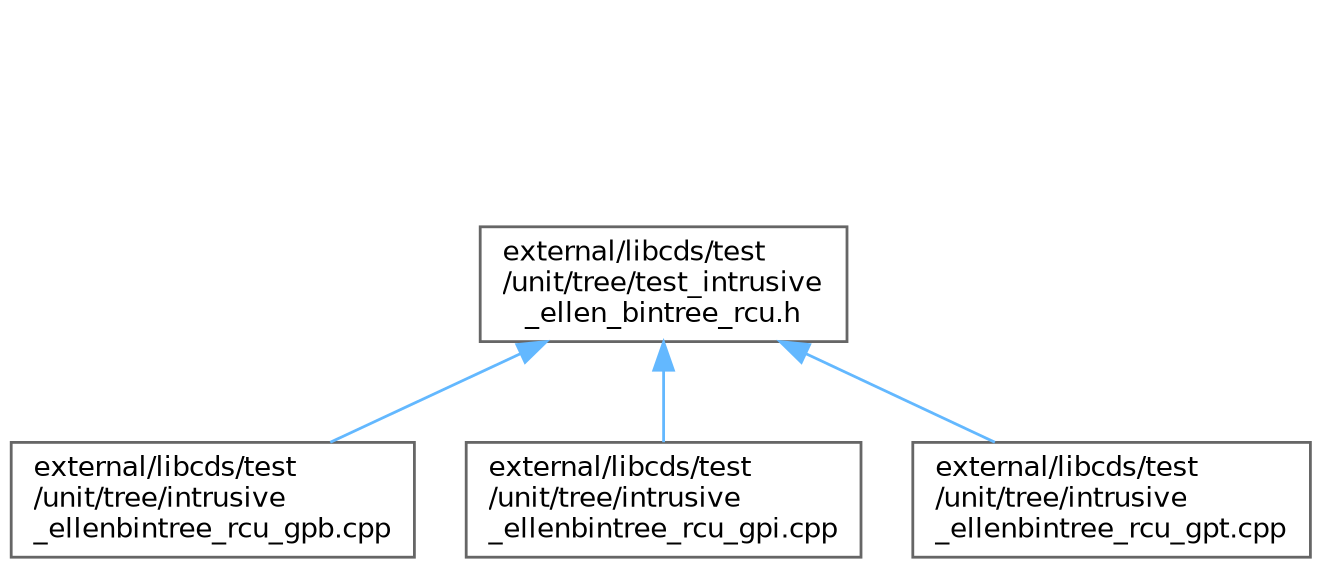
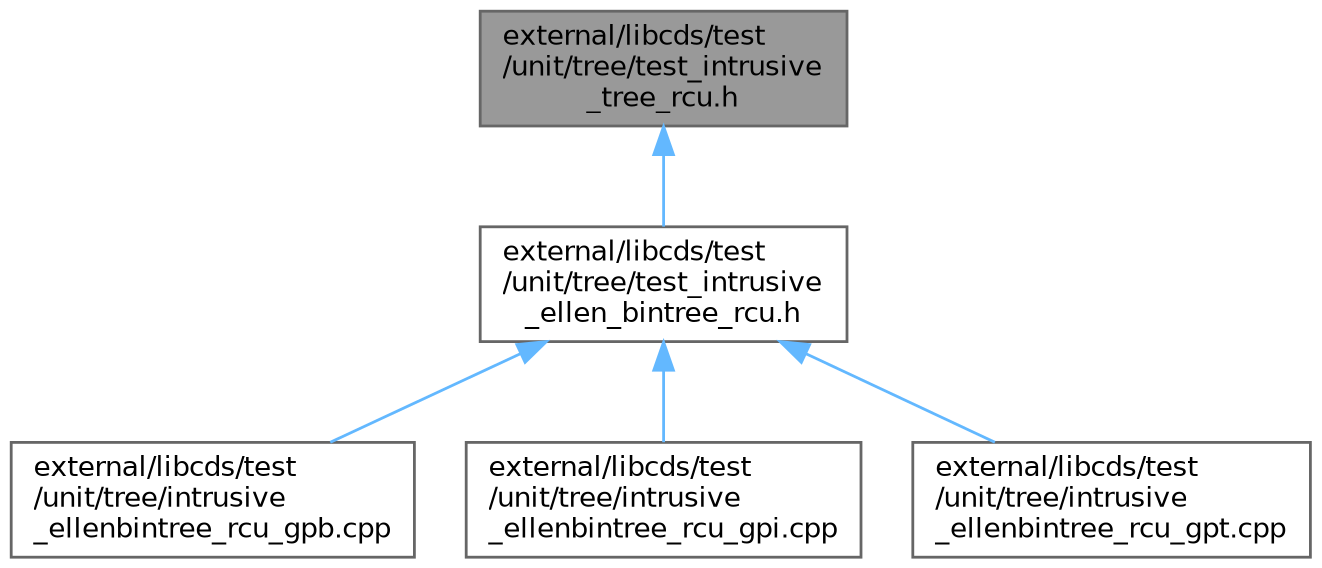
none -> (664, 69)
